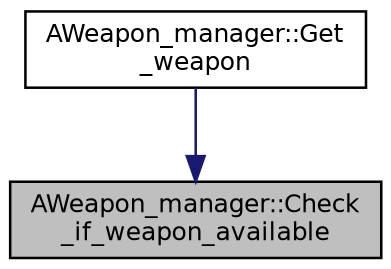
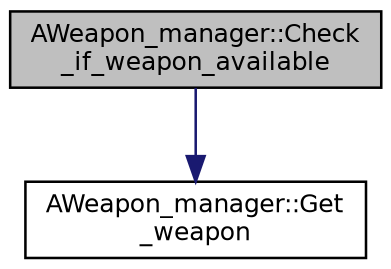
(196, 122) -> (196, 122)
